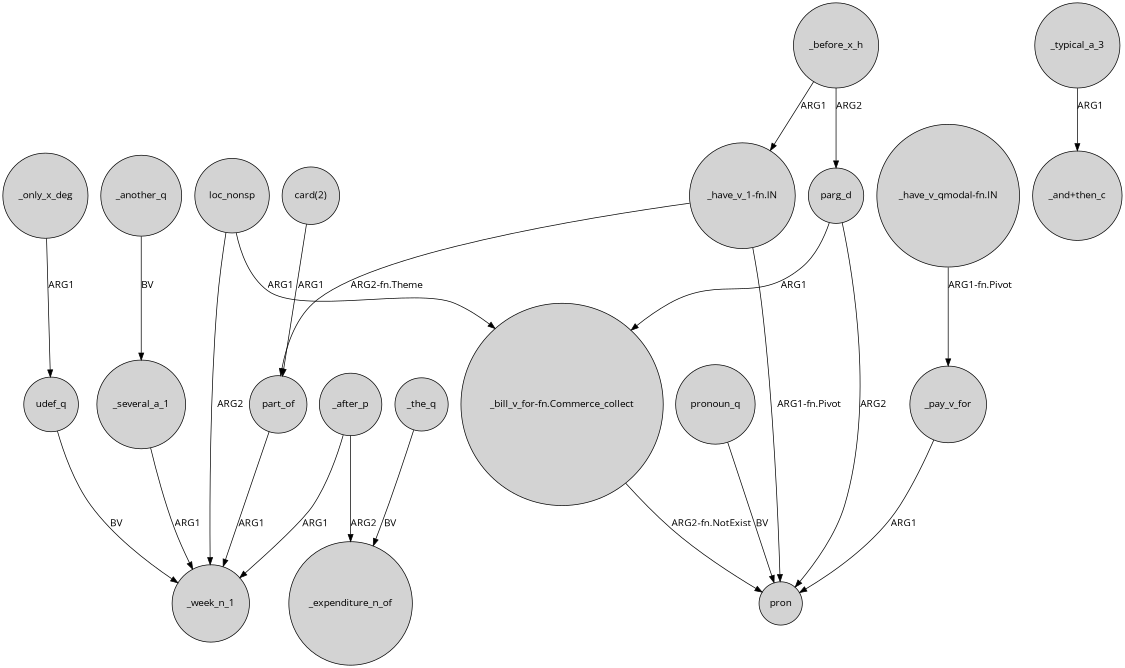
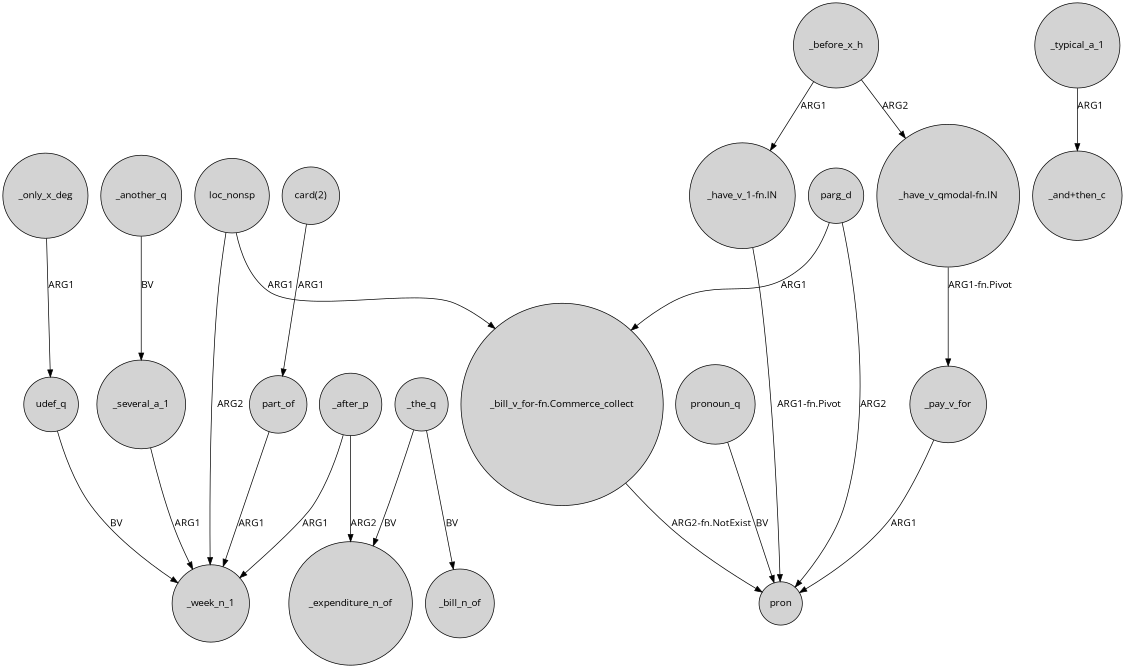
(1077, 45) -> (1077, 45)
(836, 124) -> (881, 106)
(461, 245) -> none
none -> (460, 603)
